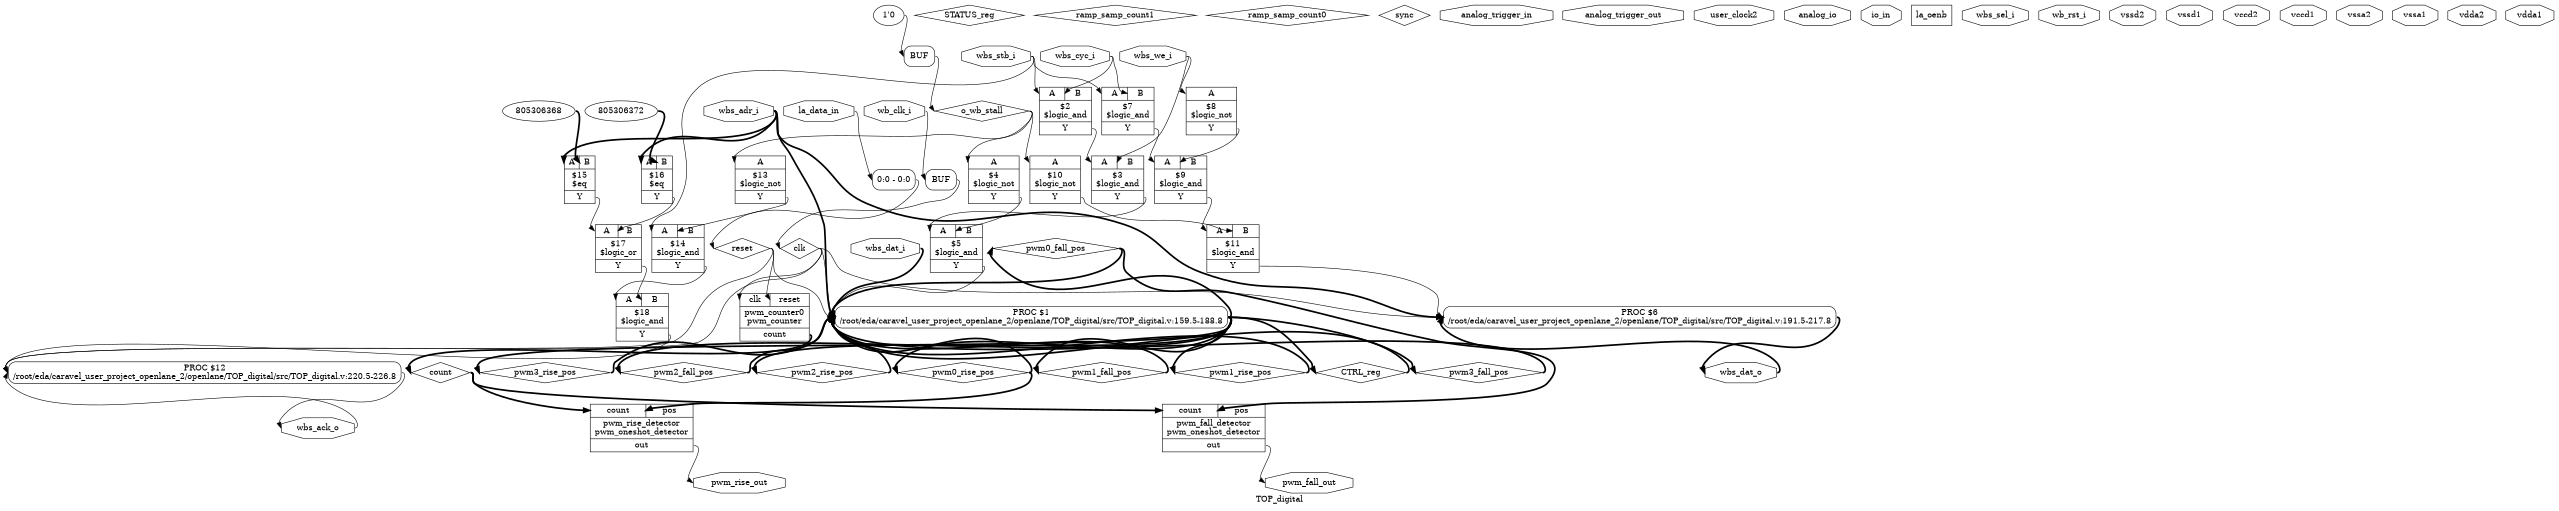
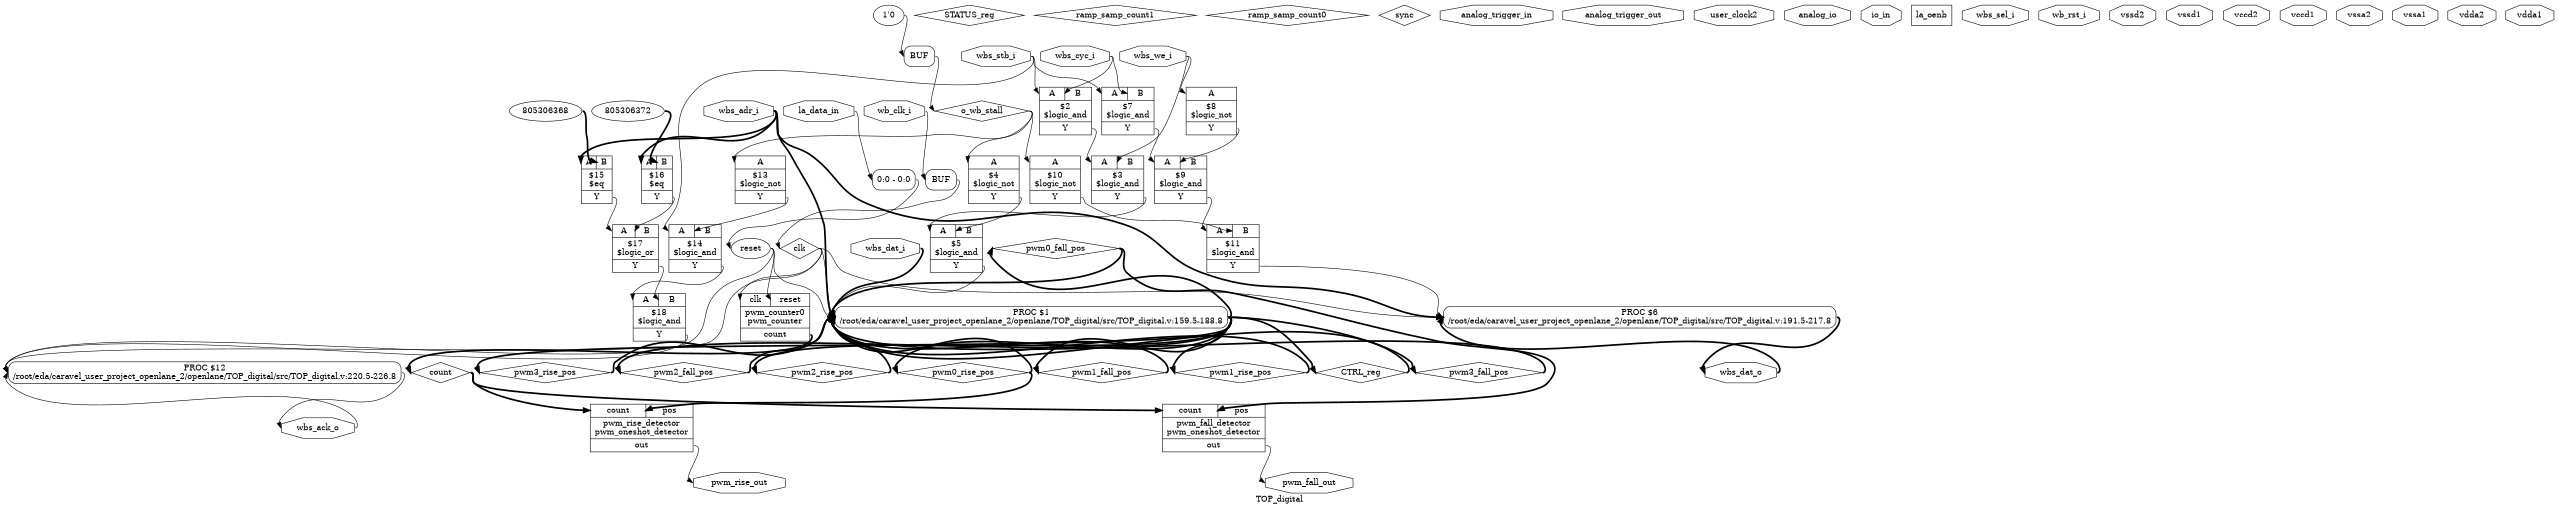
(742, 249) -> (751, 249)
